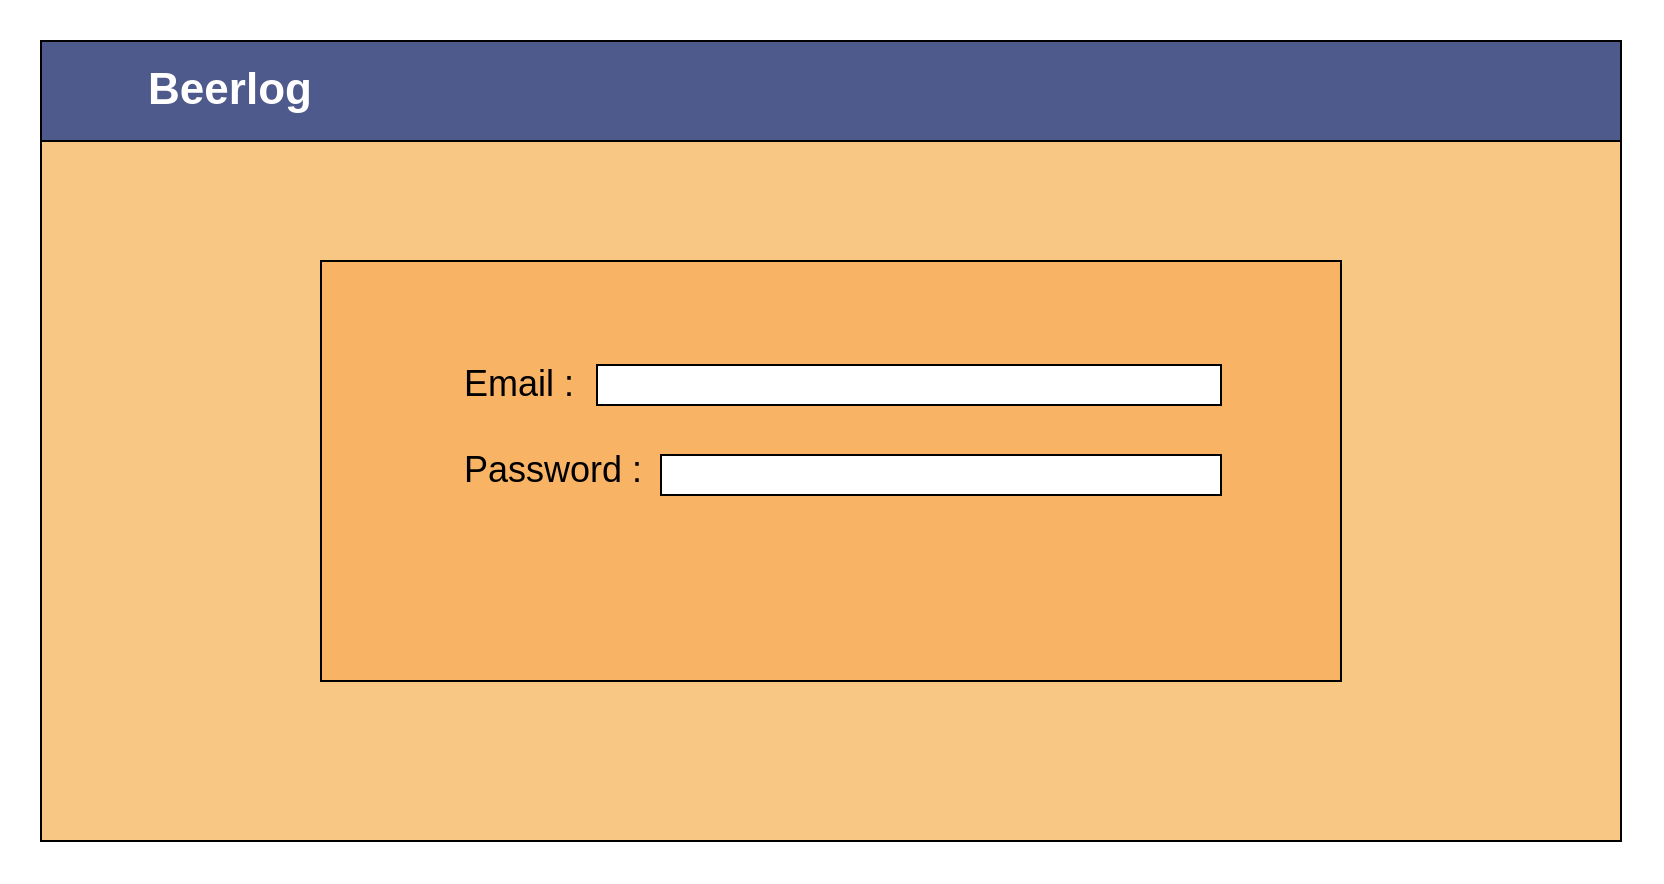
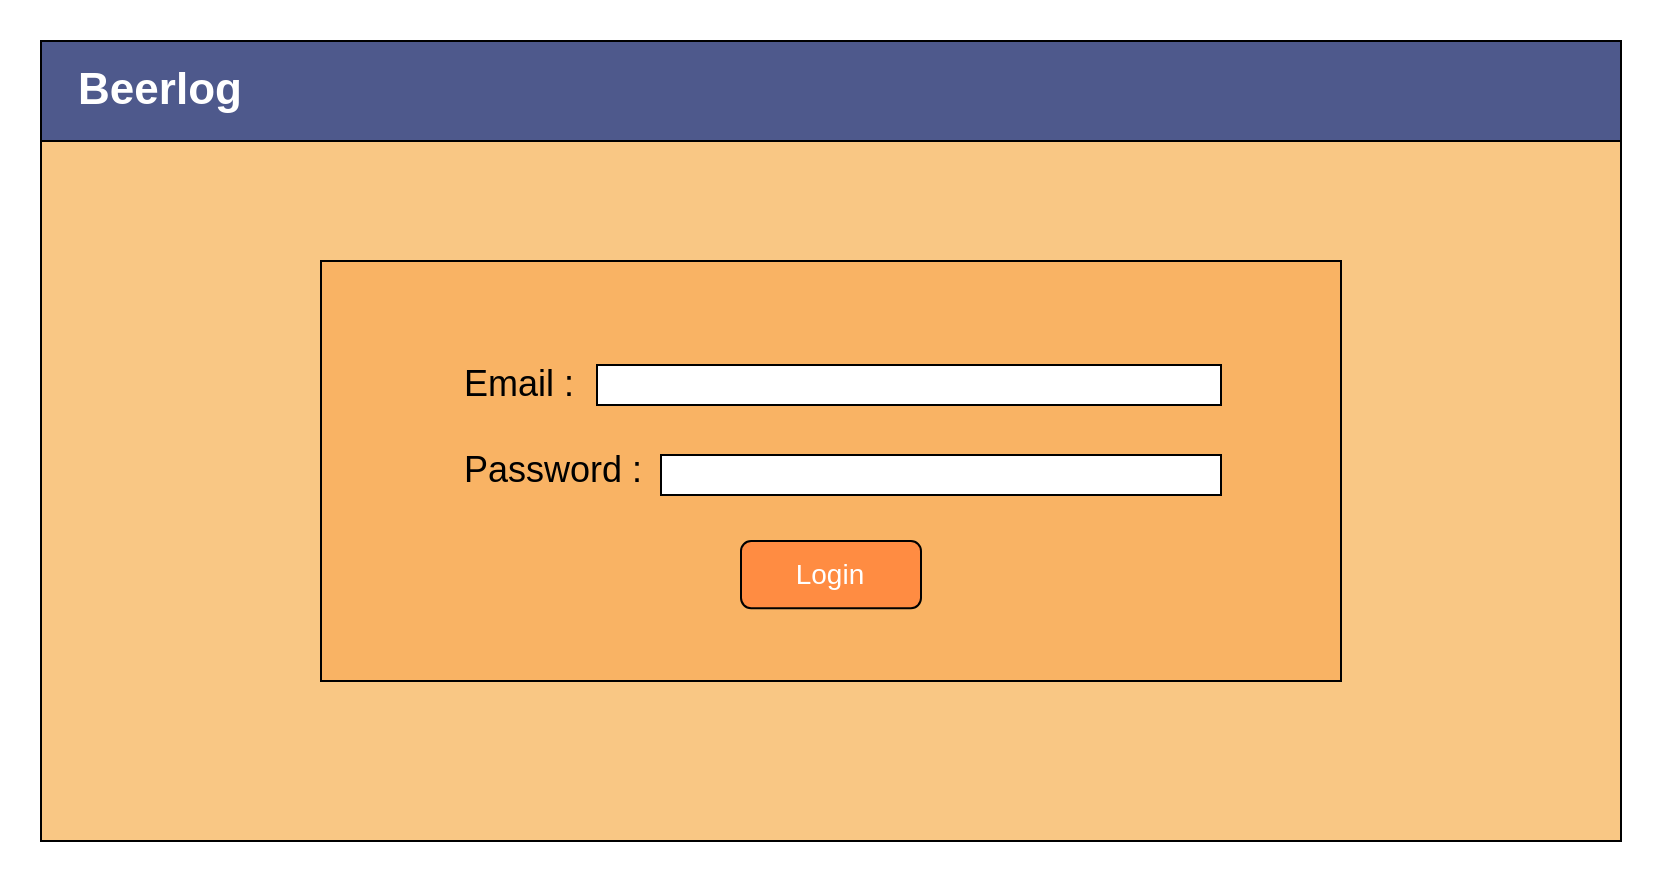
(231, 91) -> (161, 91)
none -> (831, 575)
